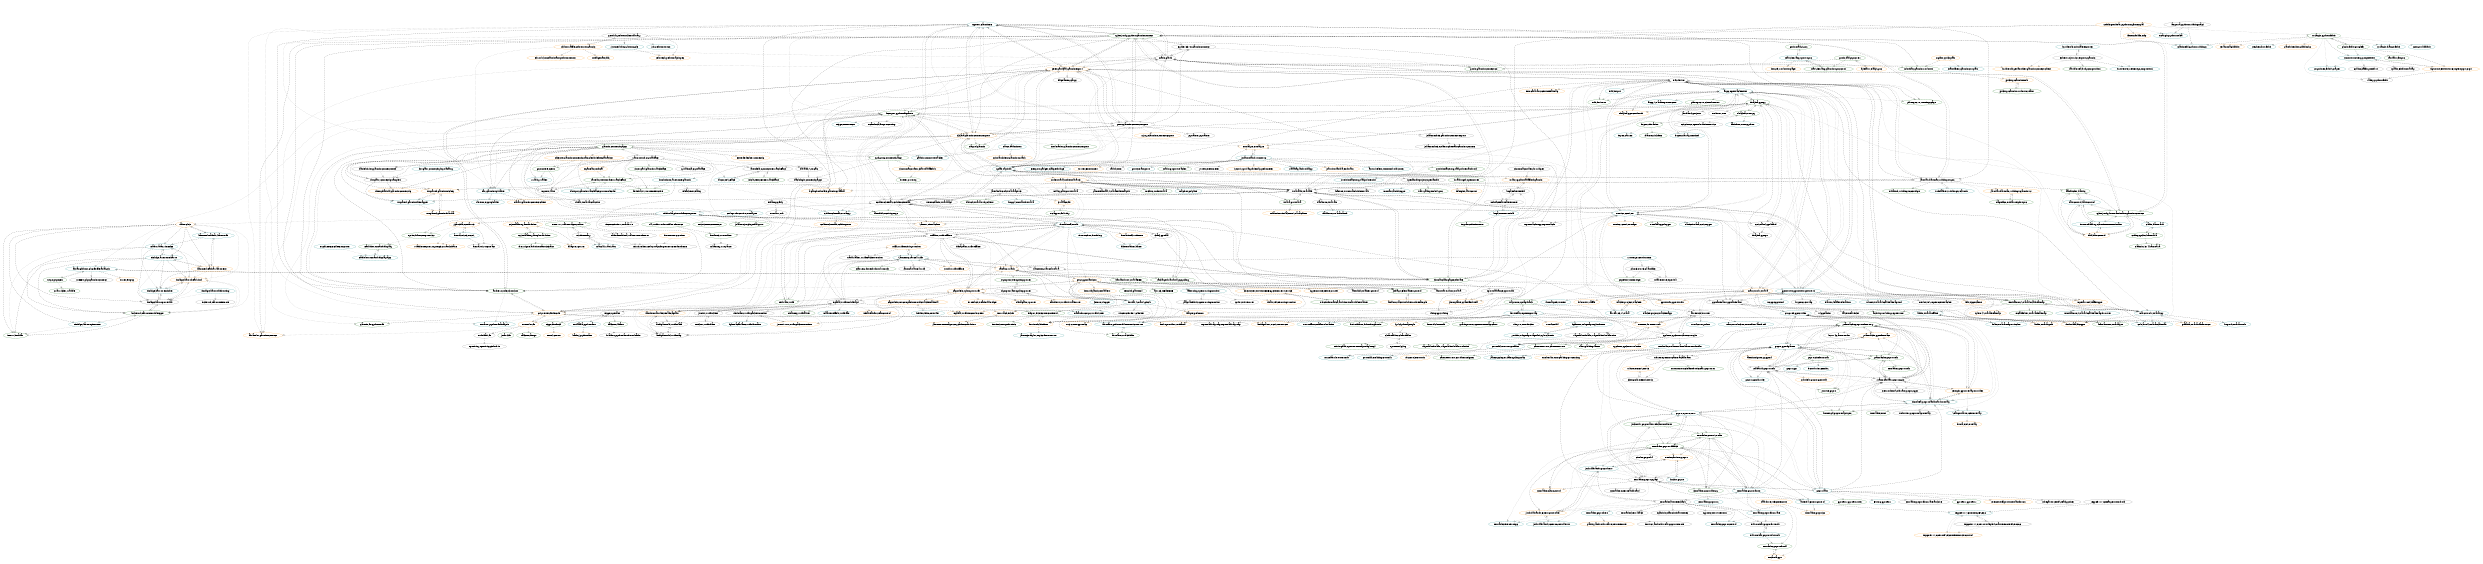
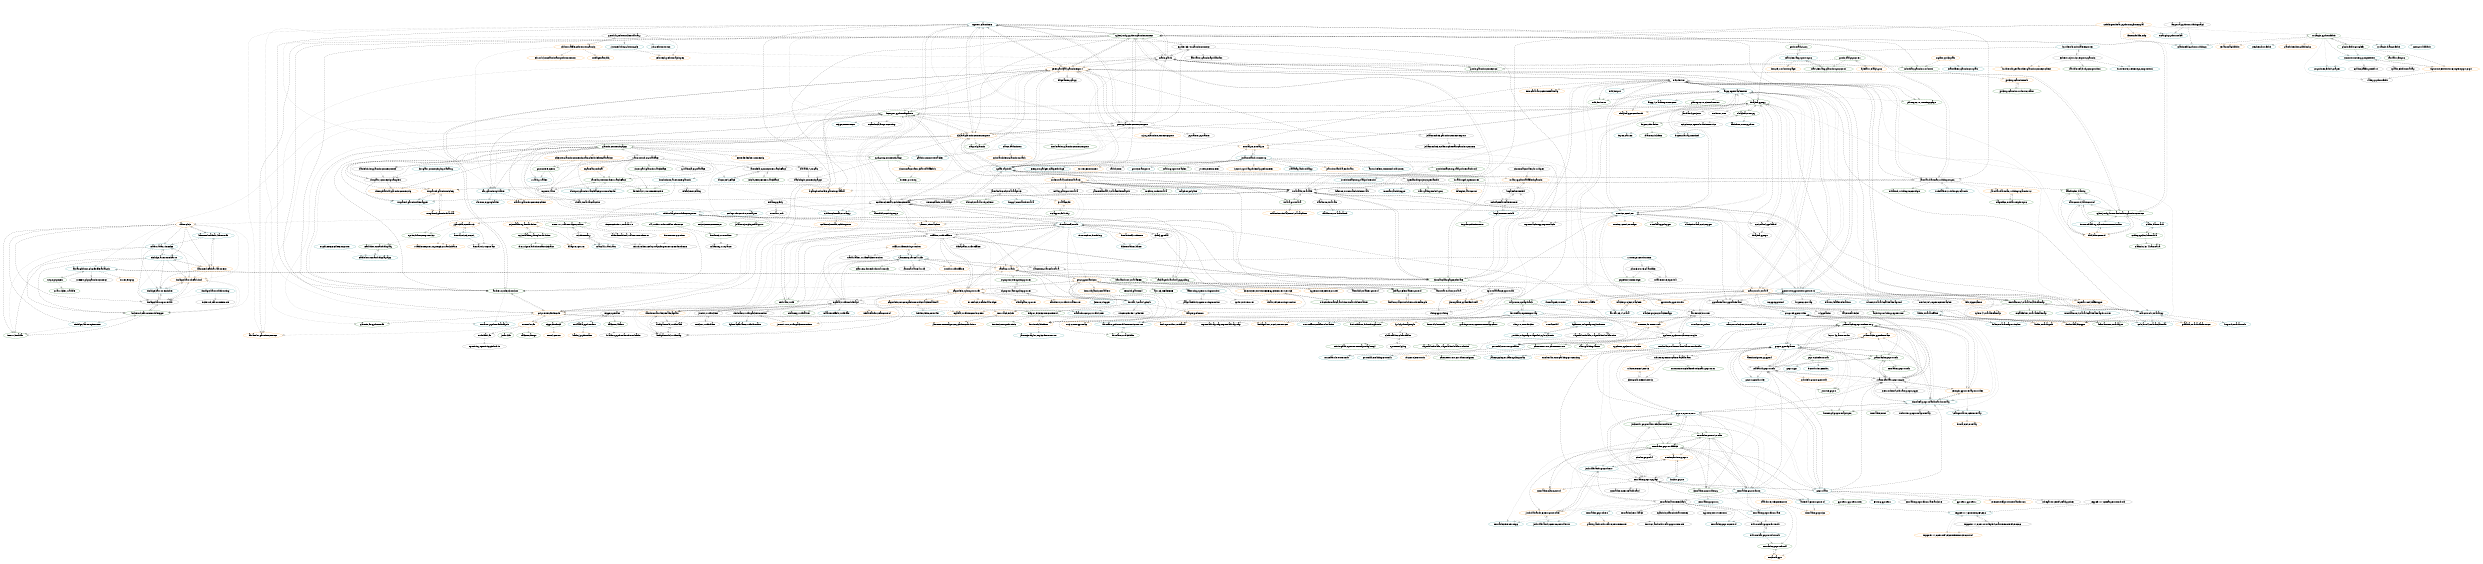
none -> (1207, 58)
(1745, 97) -> (1892, 50)
